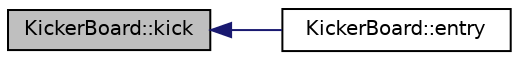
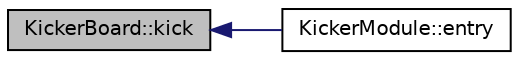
(397, 30) -> (397, 30)
